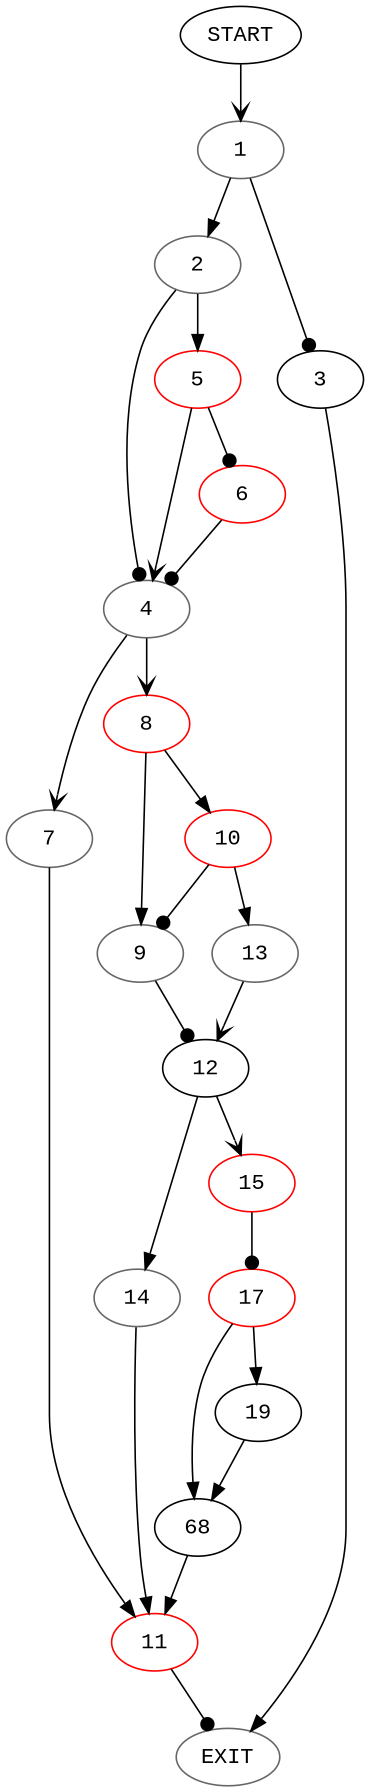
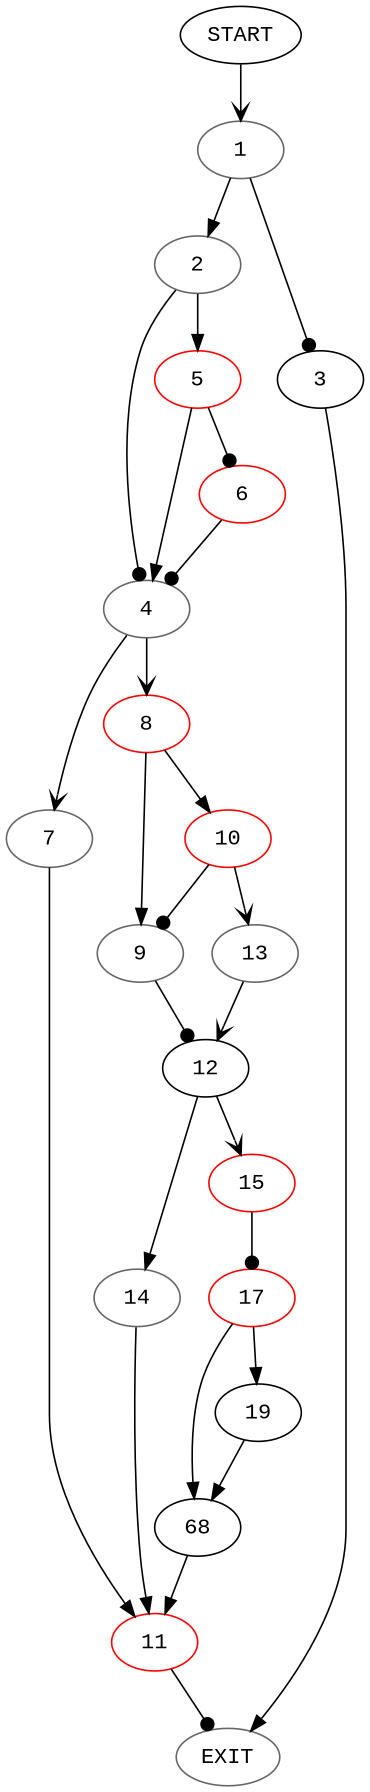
(174, 486) -> (174, 486)
(240, 888) -> (240, 888)
